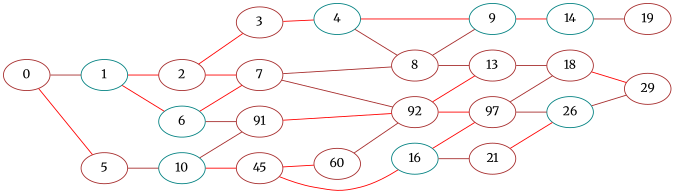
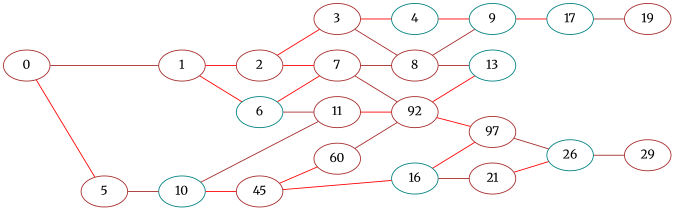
(570, 19) -> (570, 19)
(376, 42) -> (376, 42)
(492, 66) -> (492, 66)
(570, 66) -> none
(104, 75) -> (182, 66)
(260, 122) -> (337, 112)
